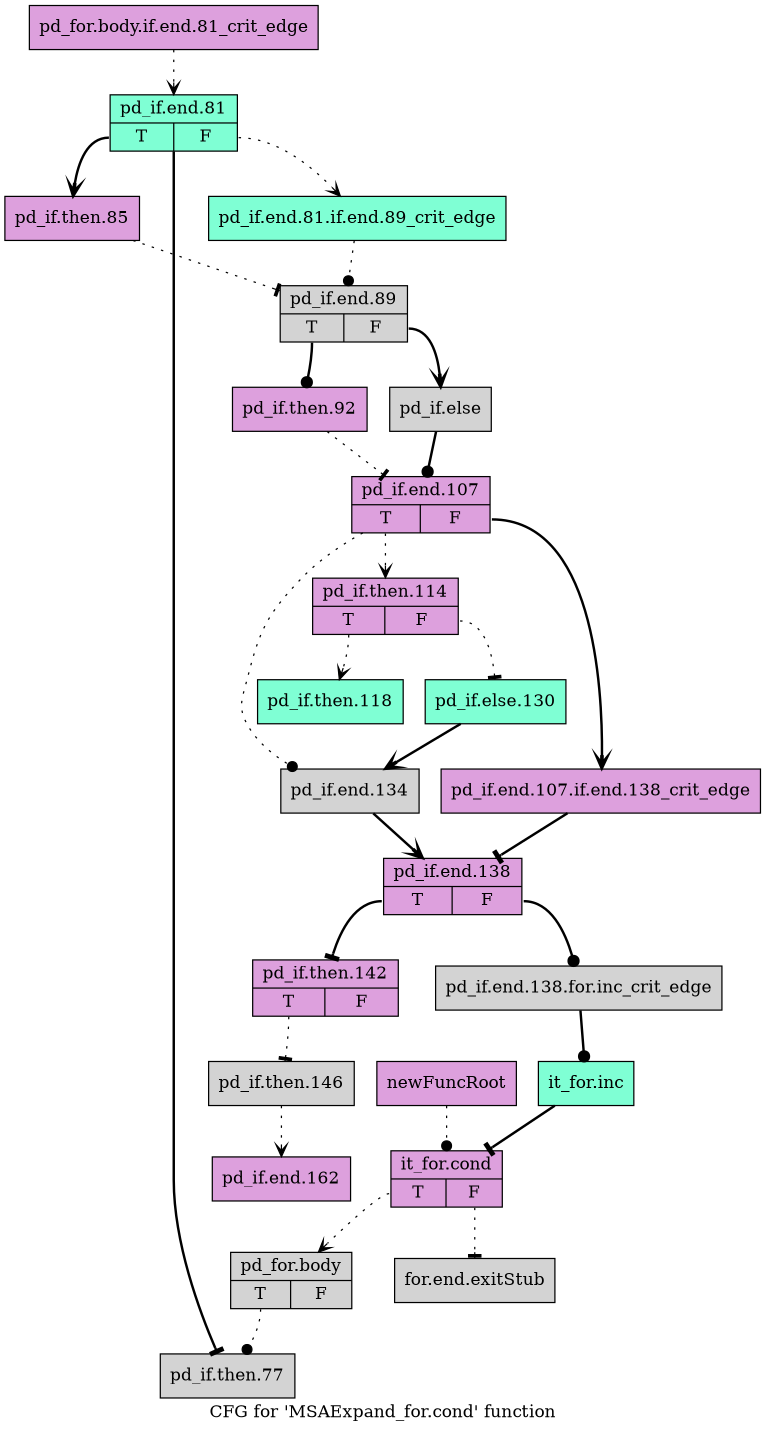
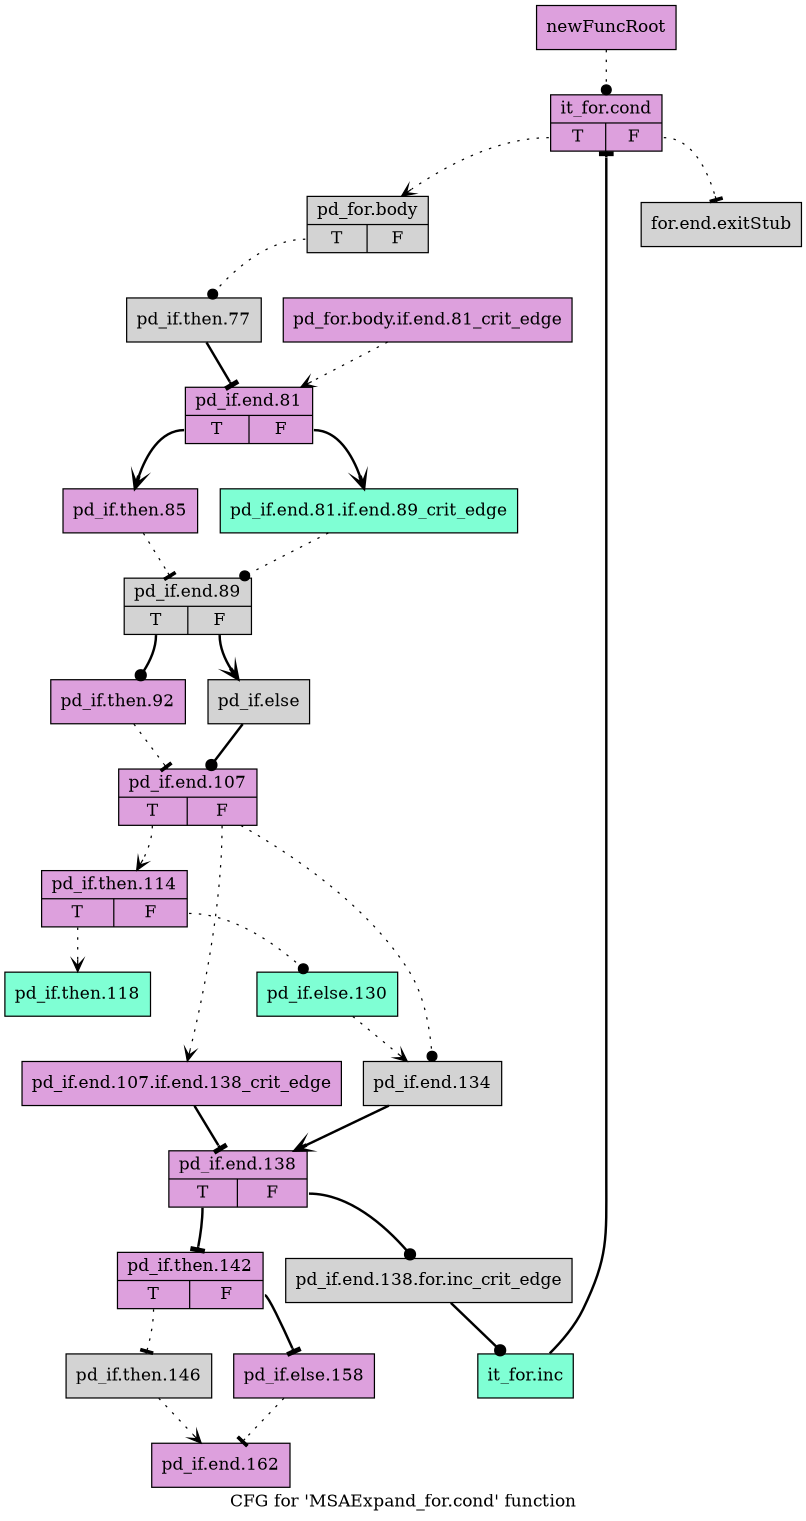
(174, 123) -> (249, 415)
(290, 153) -> (344, 446)
(586, 614) -> (212, 938)
(486, 640) -> (249, 930)
(428, 743) -> (375, 1035)
(174, 753) -> (218, 362)
none -> (304, 1376)
